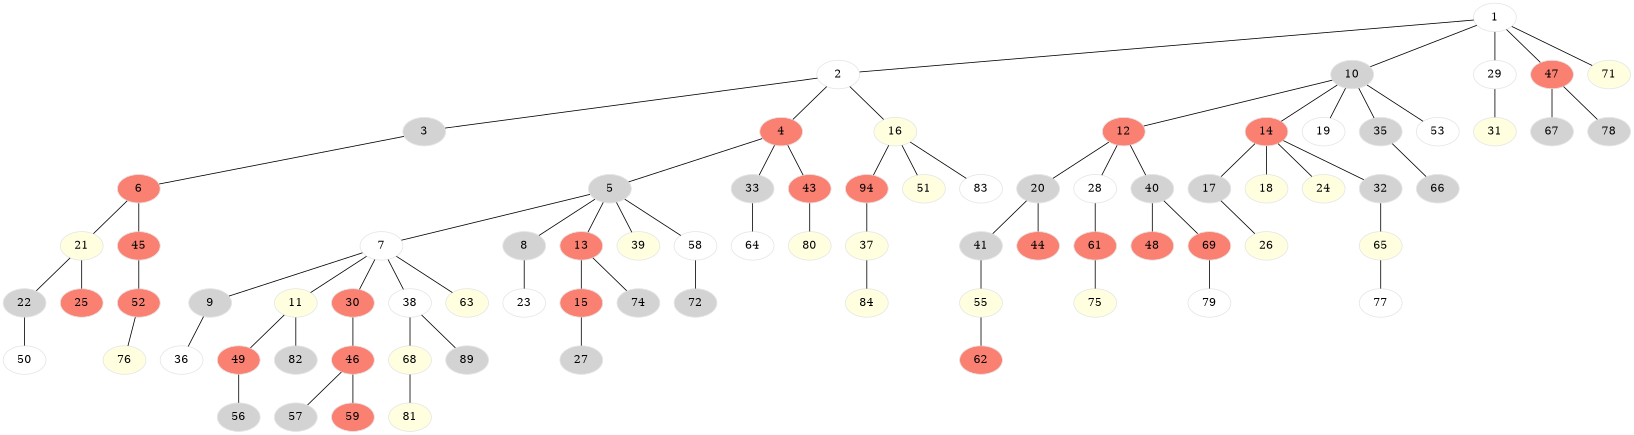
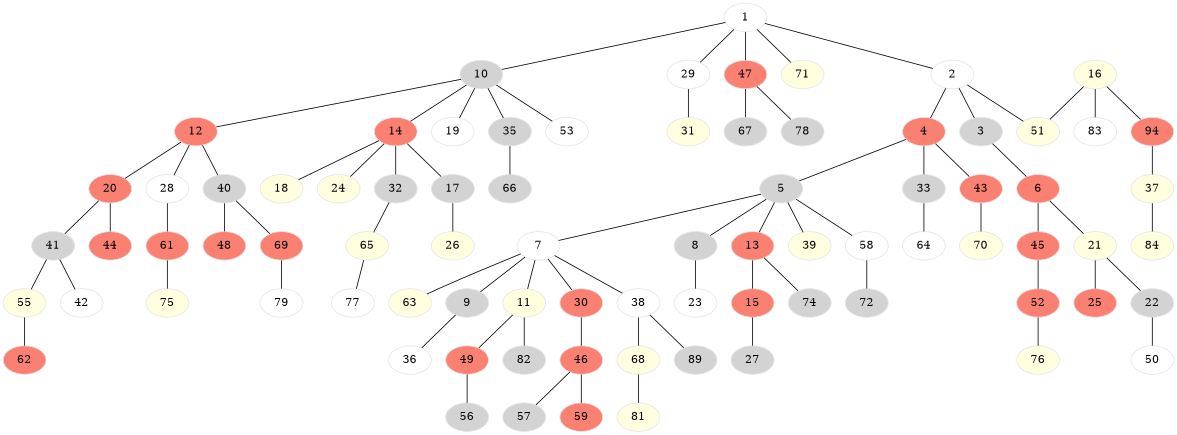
(867, 103) -> (995, 103)
(1038, 189) -> (110, 189)
(810, 246) -> (981, 246)
none -> (82, 303)
